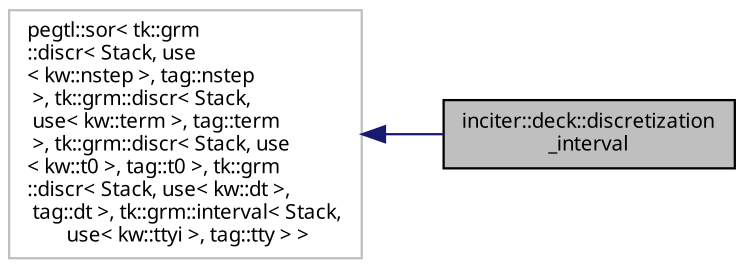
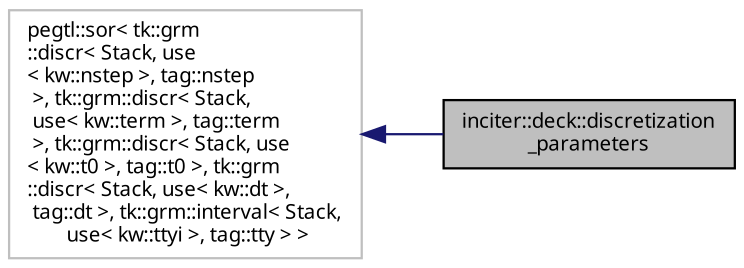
(589, 134) -> (589, 134)
